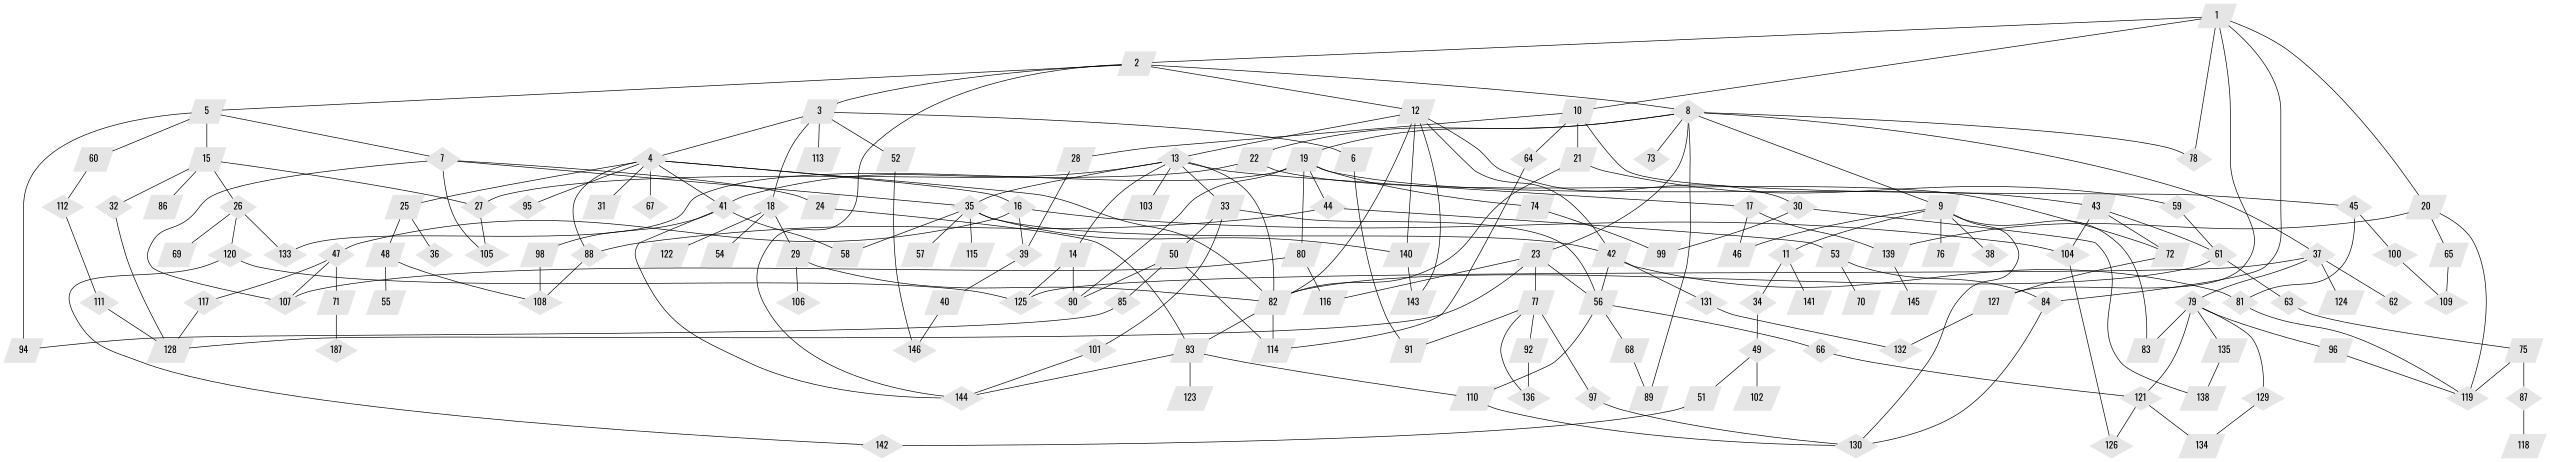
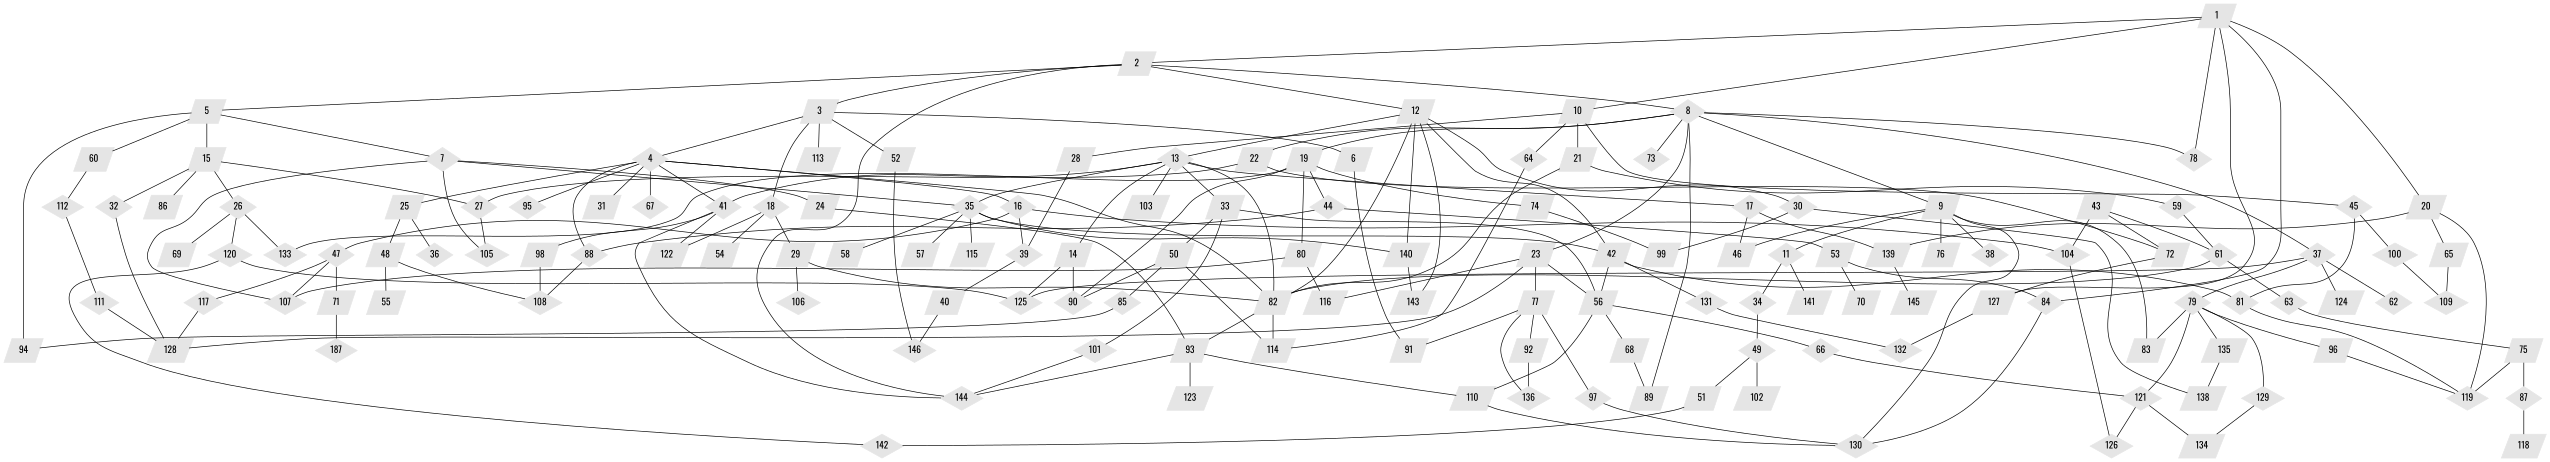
(1699, 192) -> none
(795, 234) -> (698, 228)
